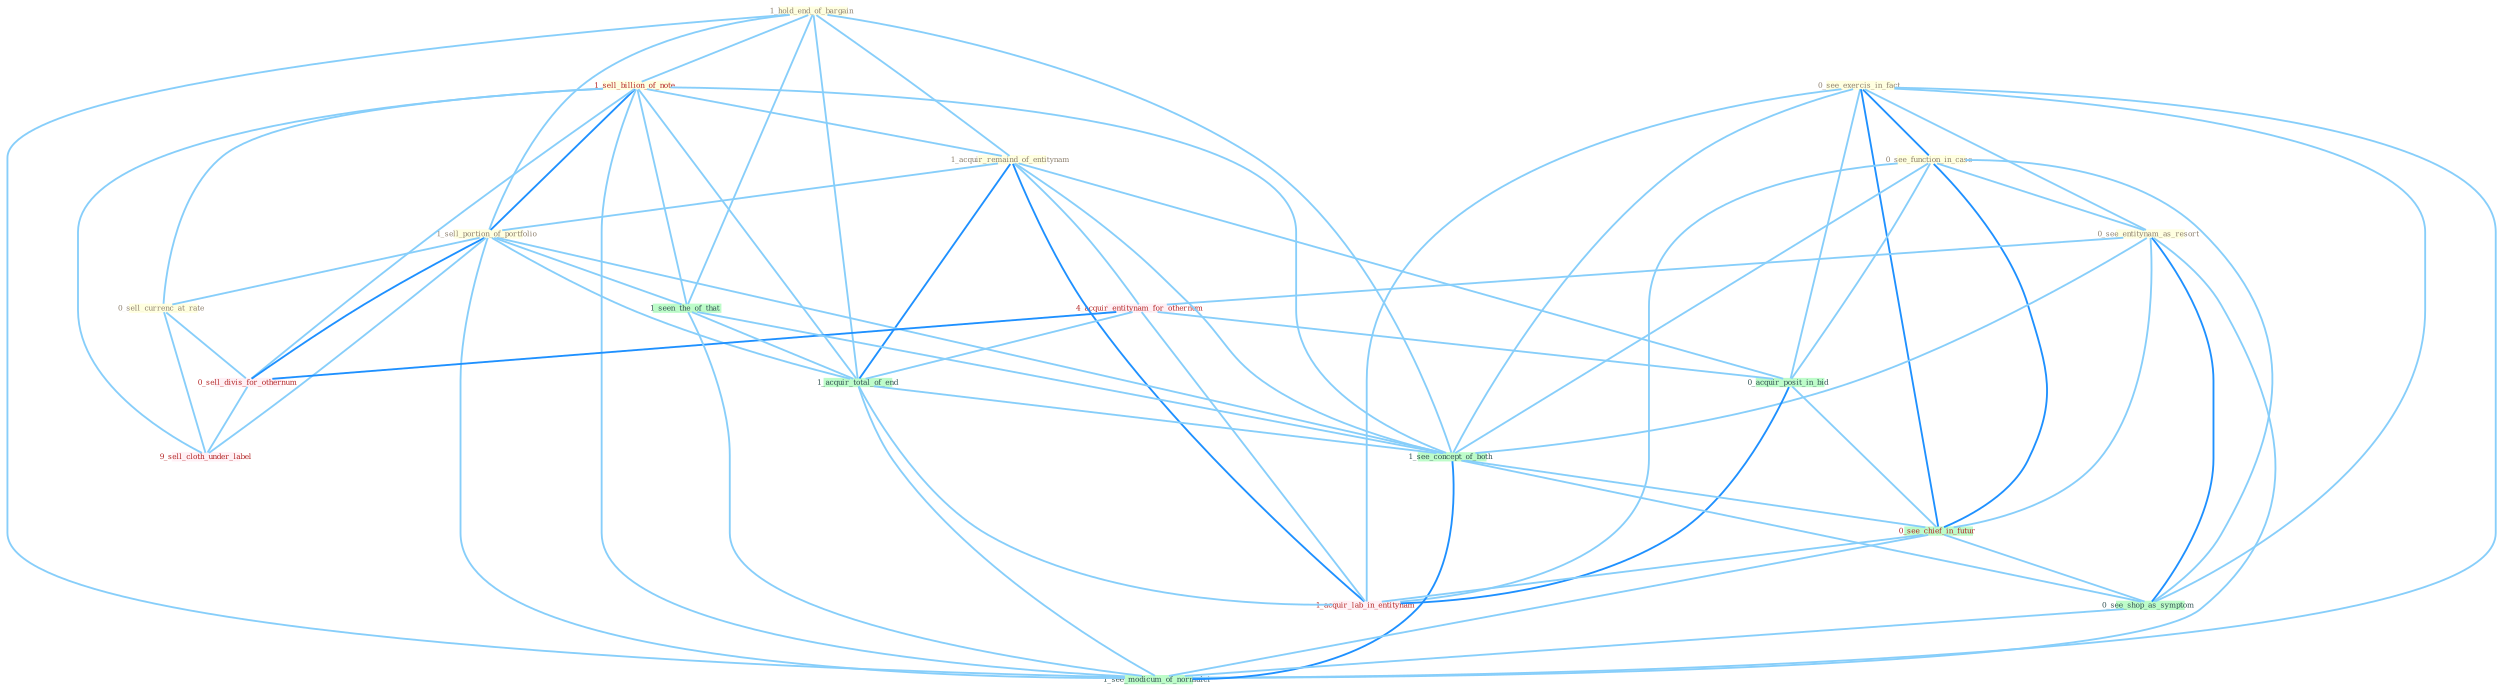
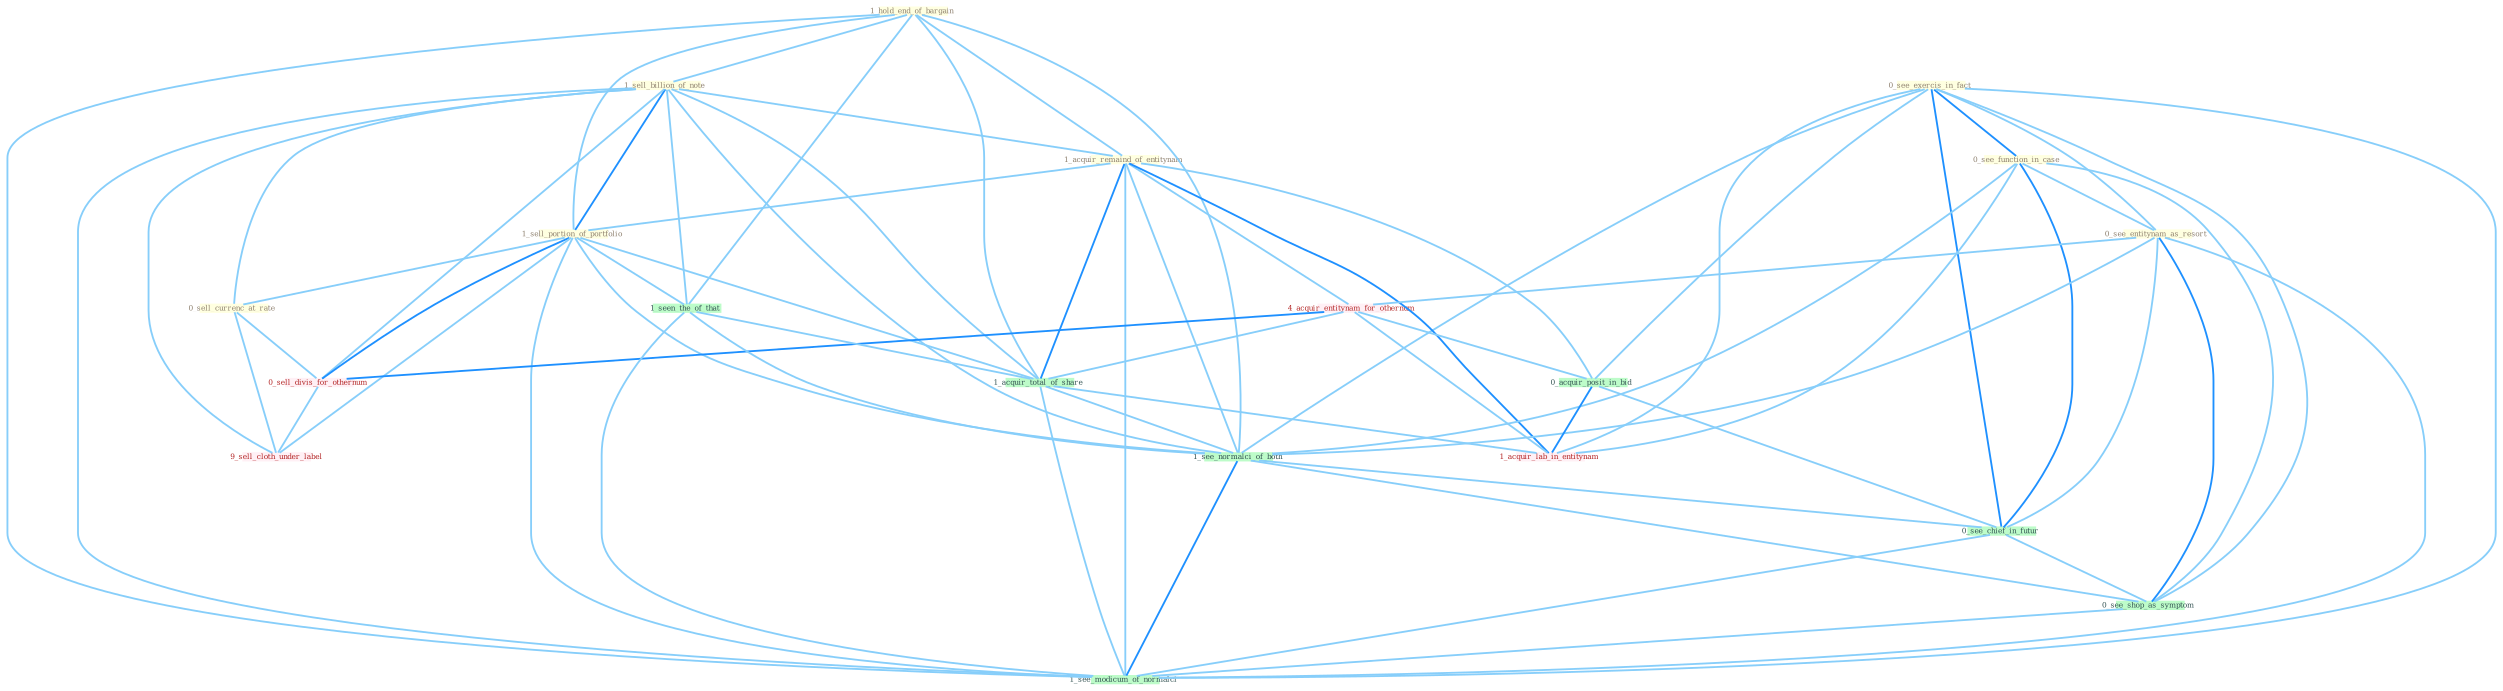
(637, 85) -> (667, 85)
(1864, 273) -> none
none -> (1125, 381)
(858, 383) -> (1040, 383)
(1452, 457) -> (1239, 457)
(1939, 531) -> (2002, 531)
(1653, 568) -> none
